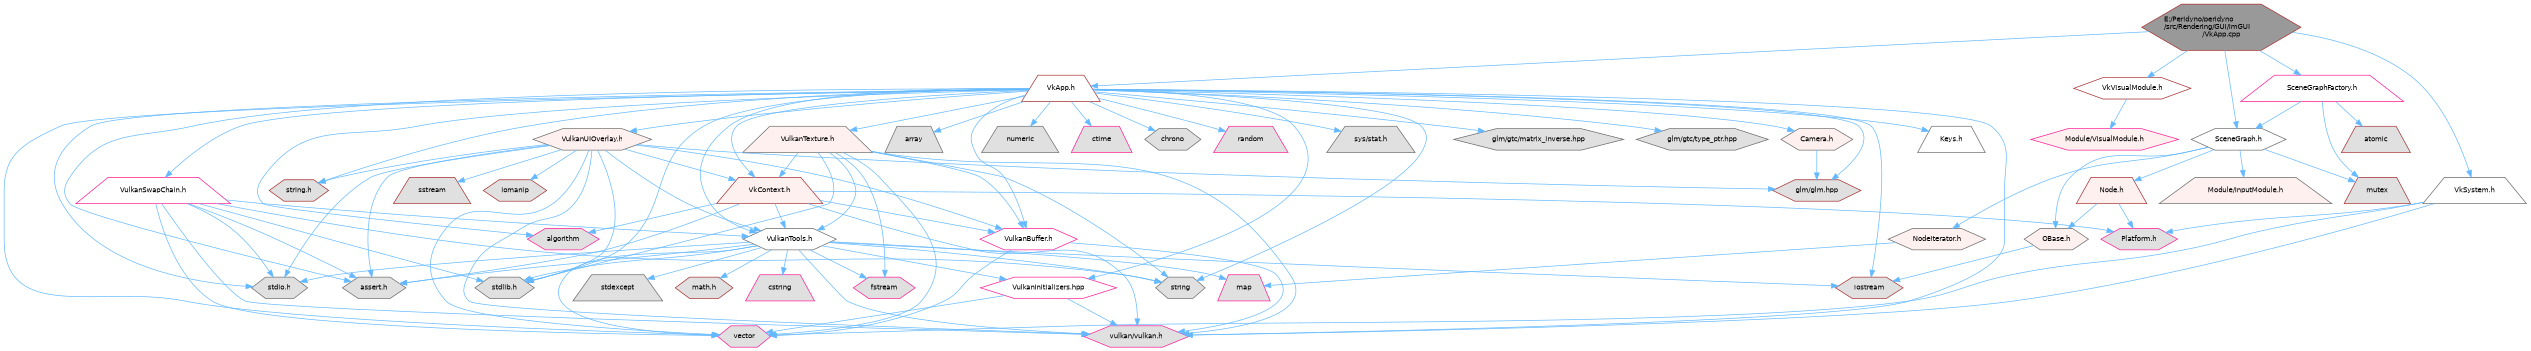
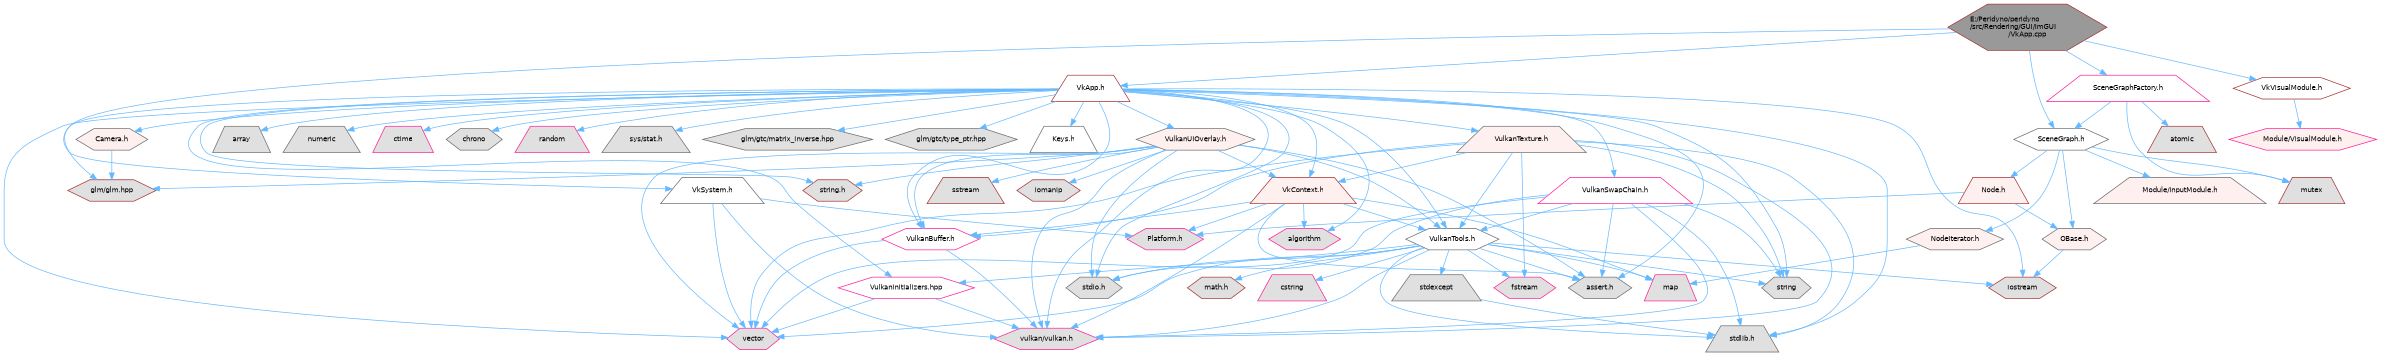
none -> (1487, 224)
(611, 239) -> (1566, 315)
(505, 288) -> (1742, 339)
